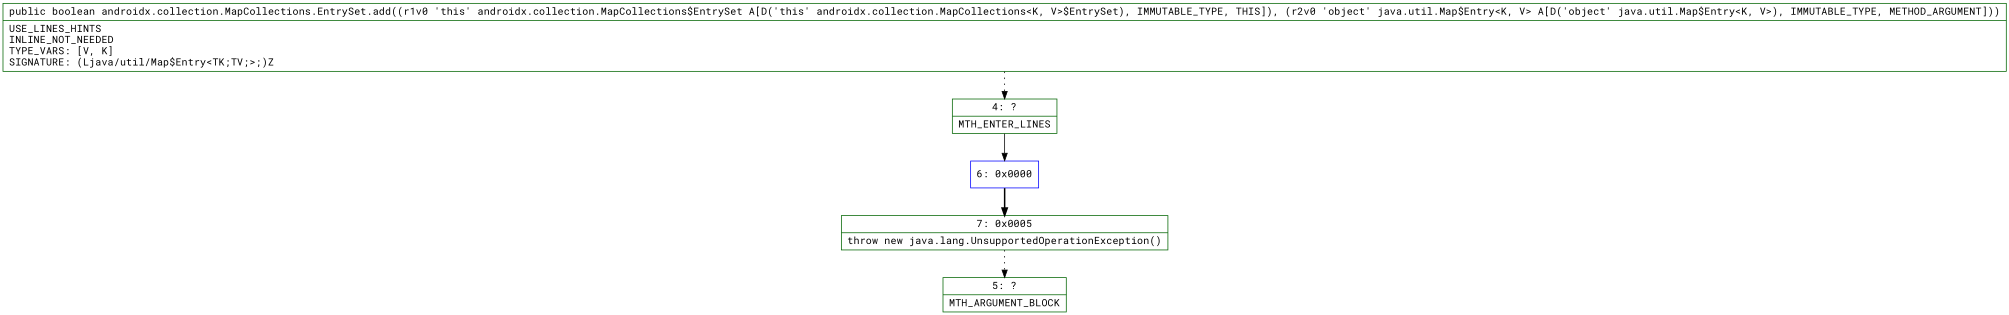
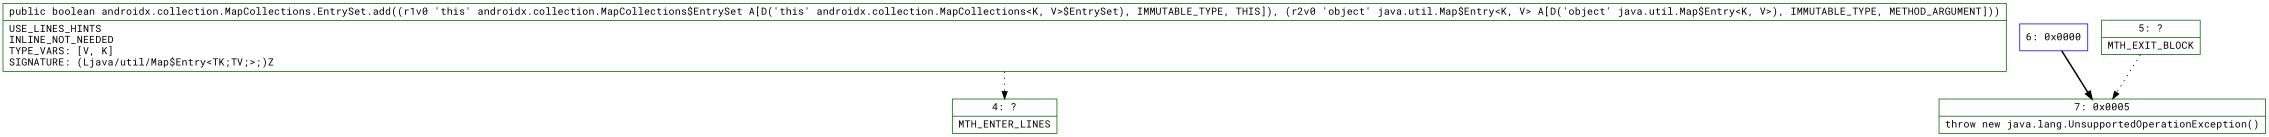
(1005, 143) -> none
(1005, 260) -> (2129, 74)
(1005, 303) -> (2151, 46)
